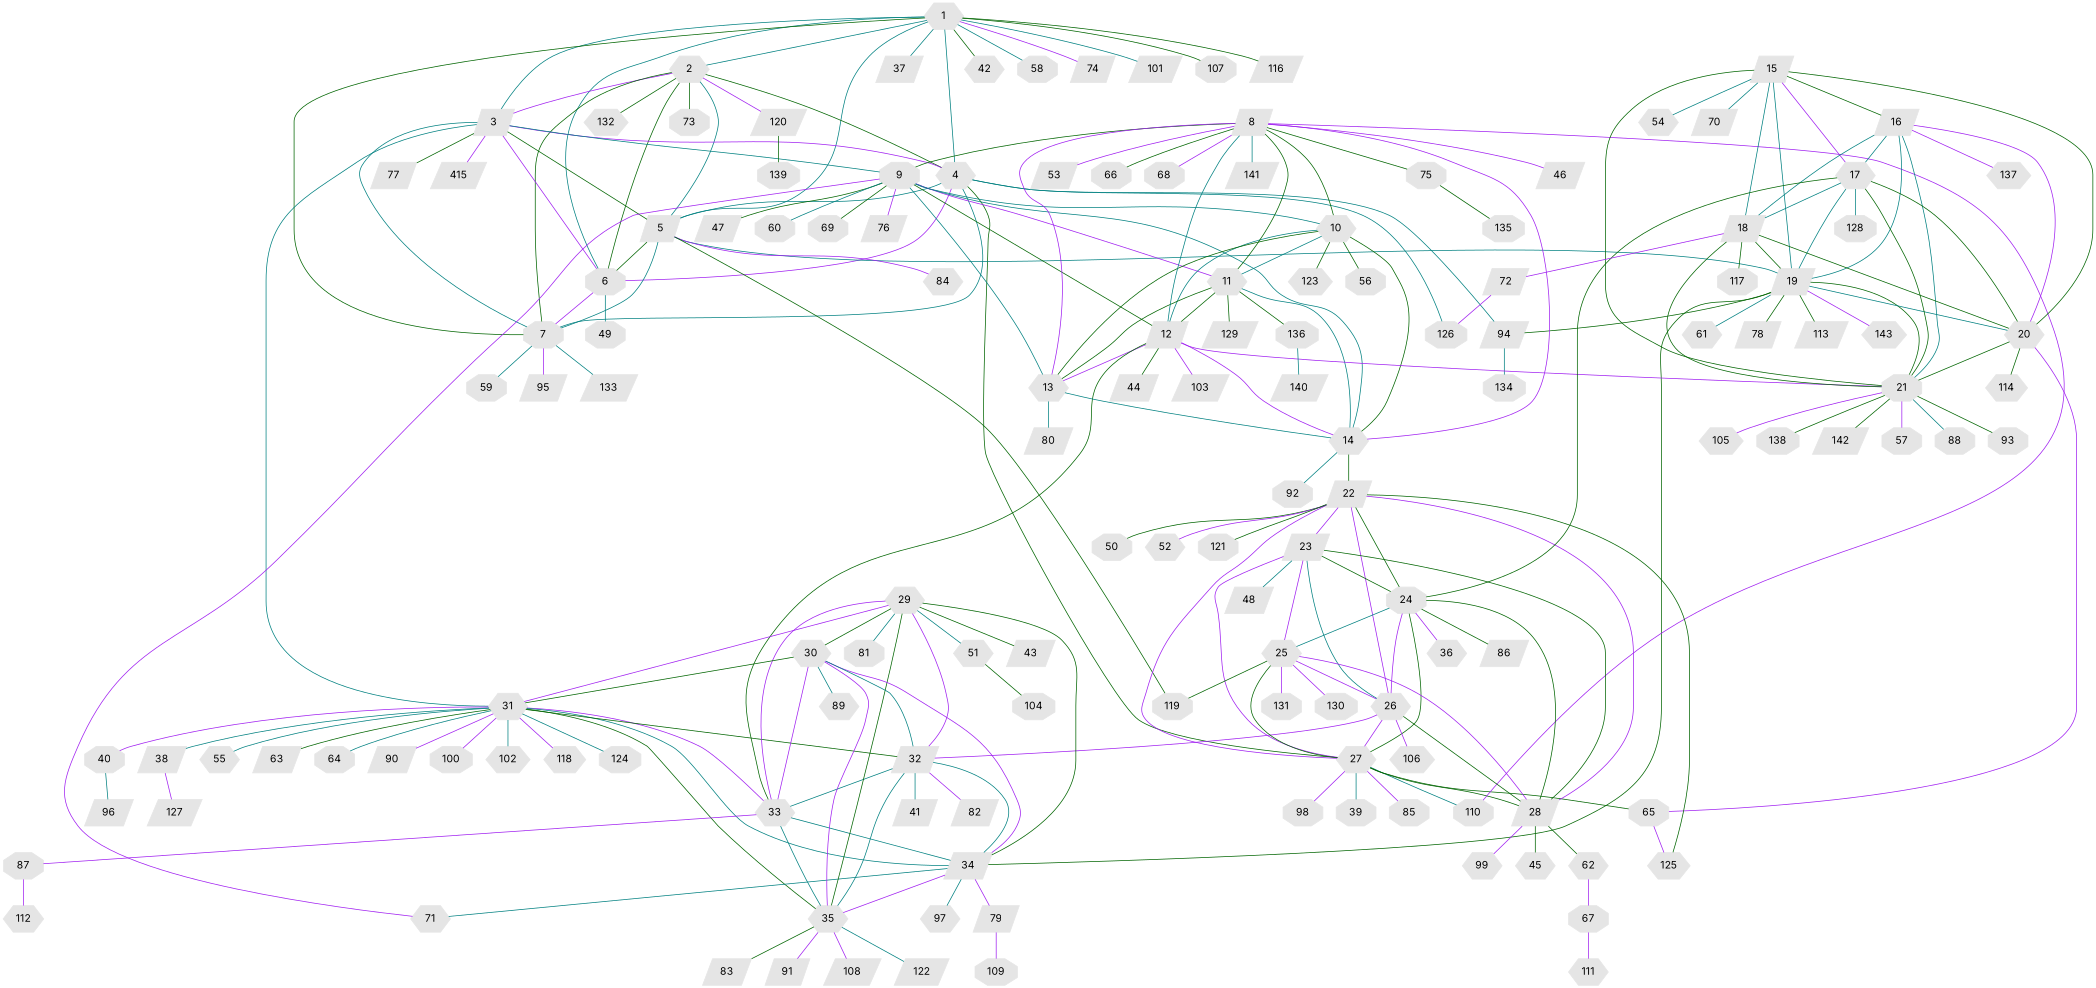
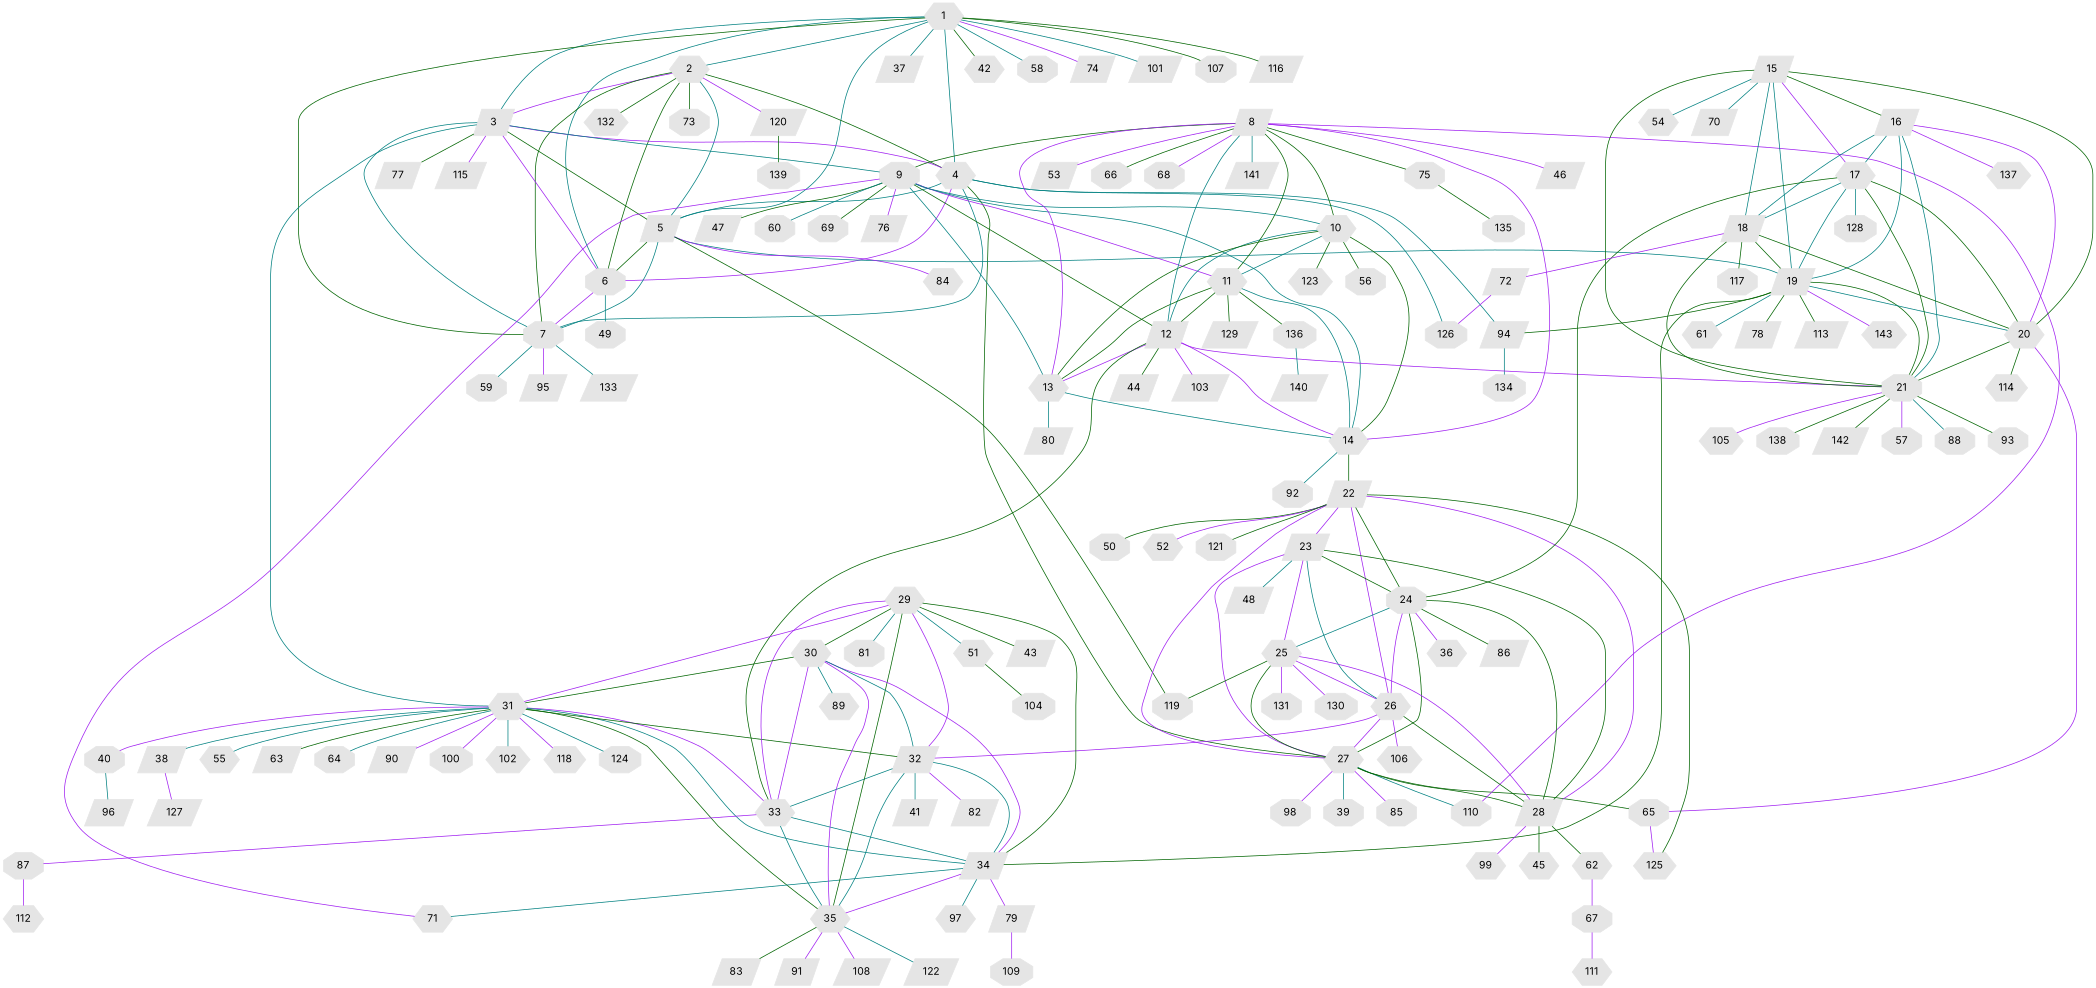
(459, 176) -> (461, 176)
